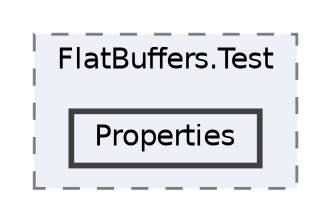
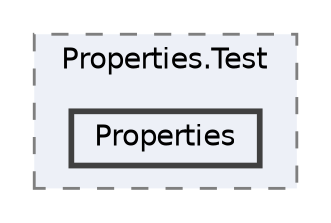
(166, 61) -> (166, 61)
